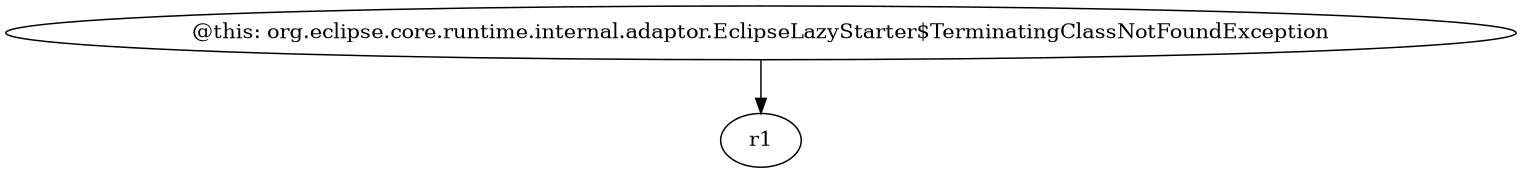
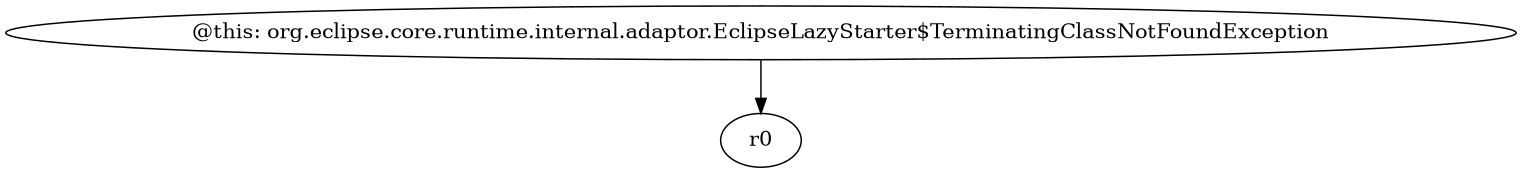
(761, 140) -> (761, 140)
